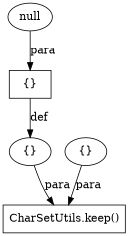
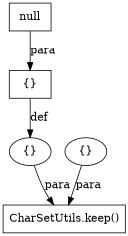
(30, 17) -> (30, 17)
